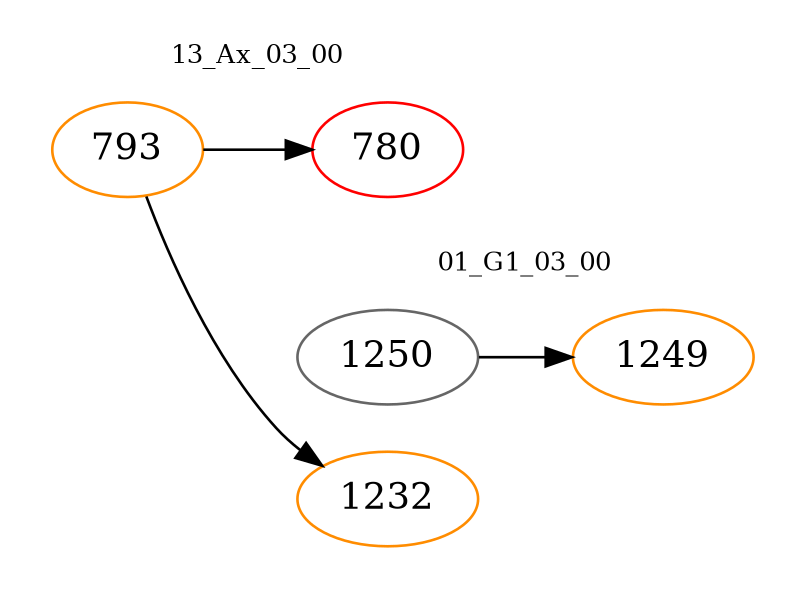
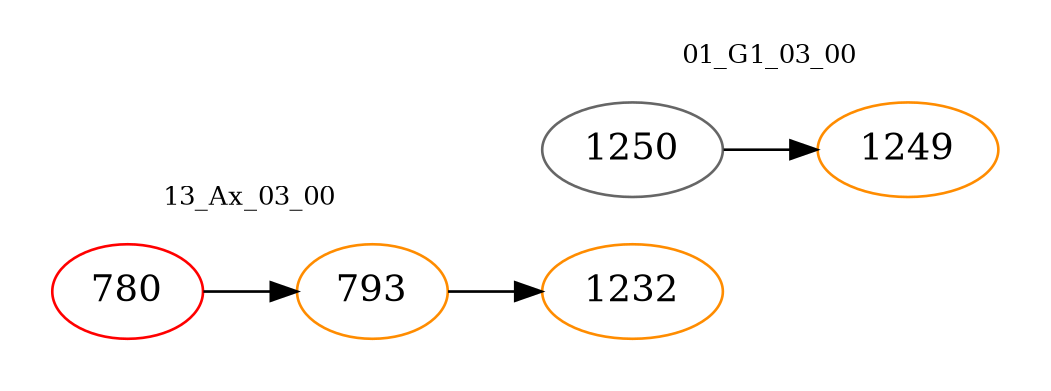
(244, 150) -> (237, 292)
